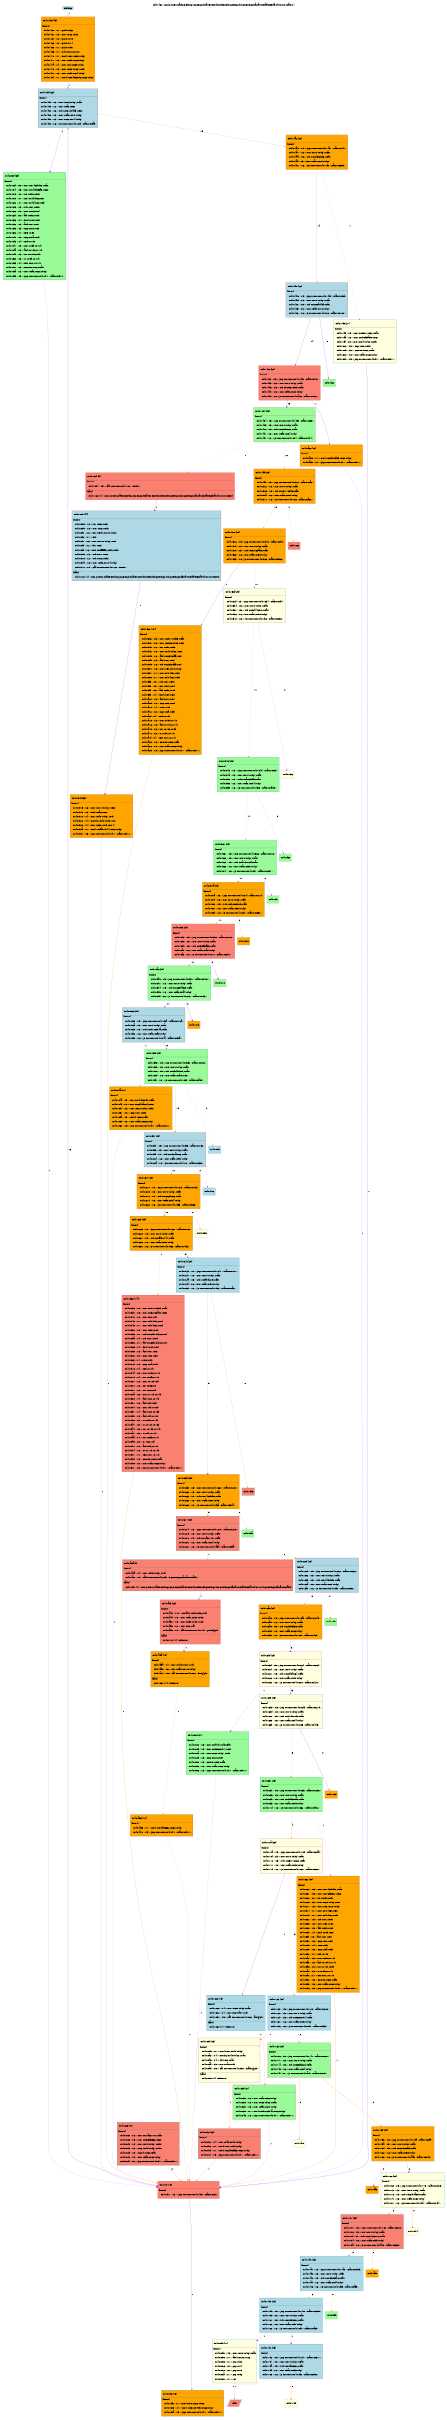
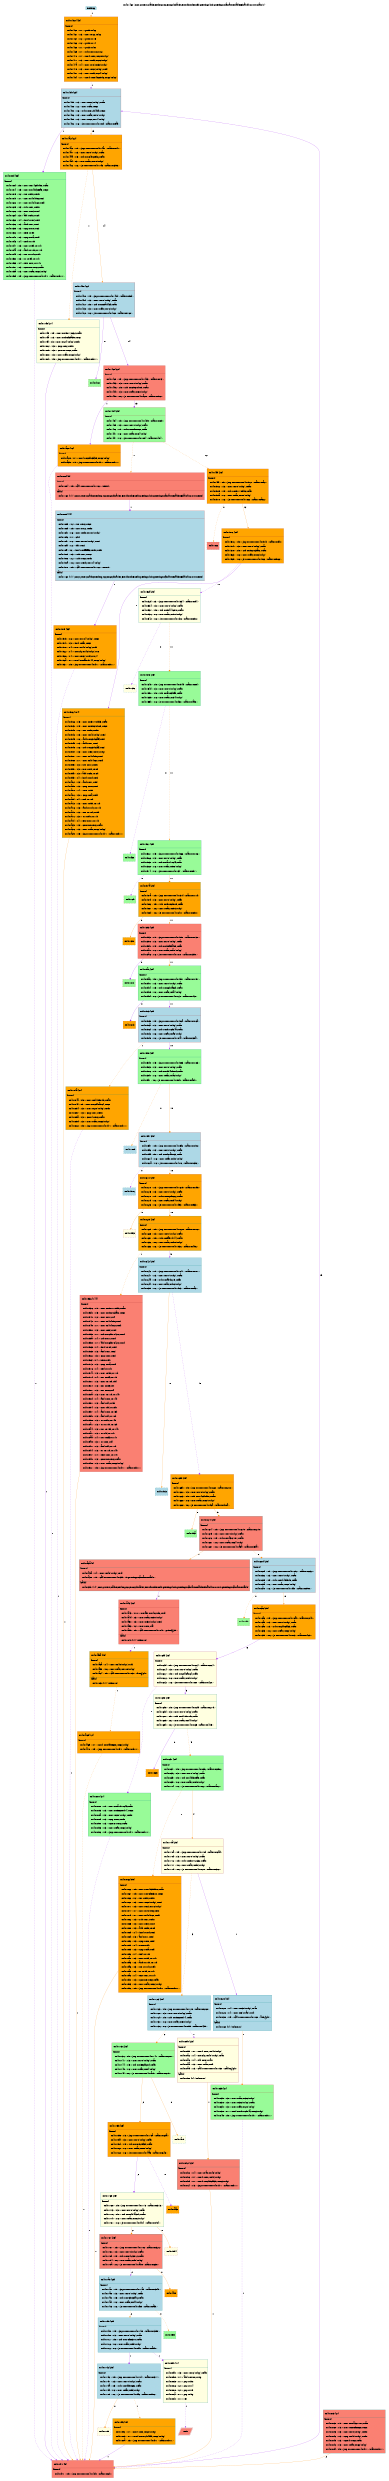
(248, 1492) -> (162, 1492)
(191, 2294) -> (113, 2452)
